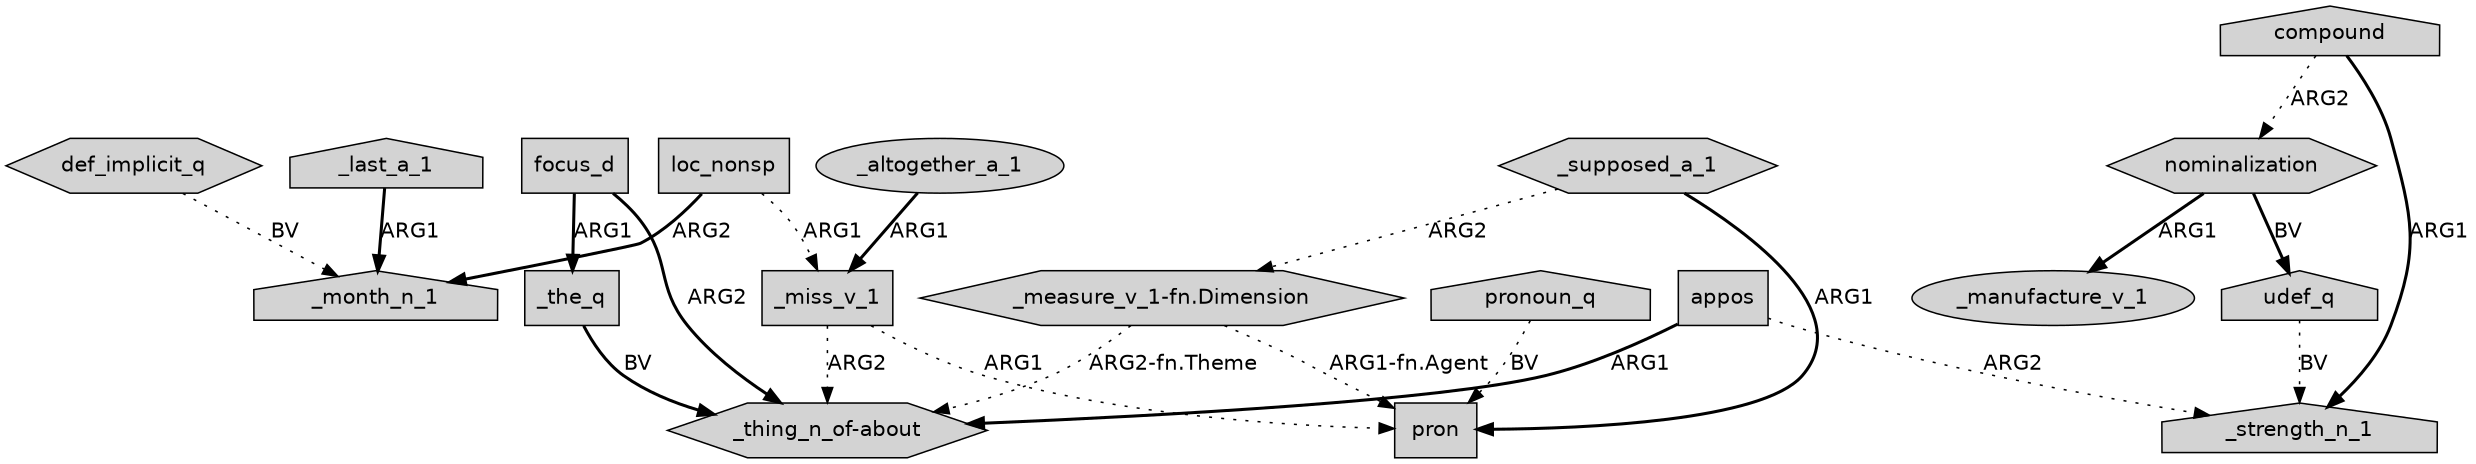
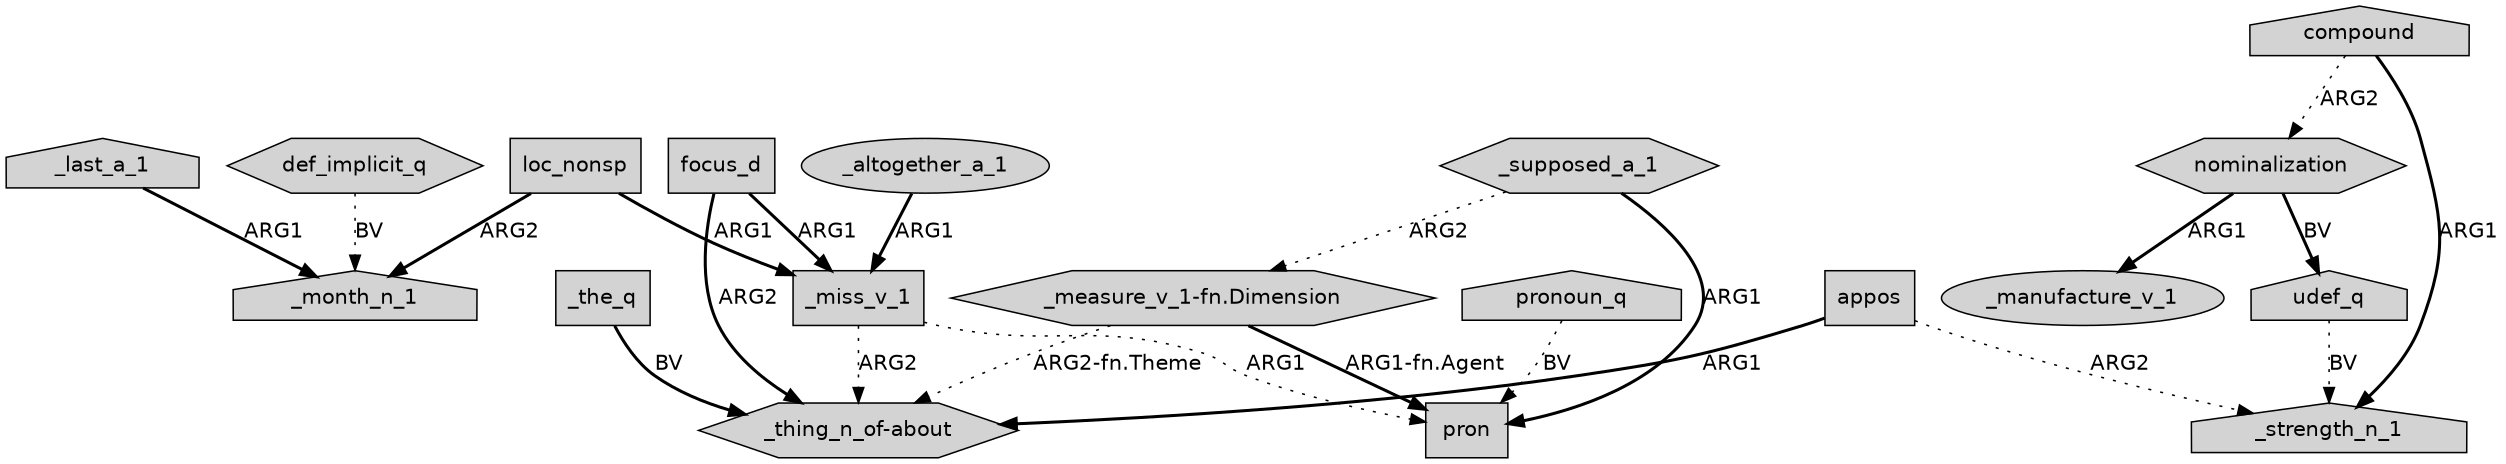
(790, 222) -> (697, 235)
(574, 224) -> (784, 227)
(1303, 362) -> (1330, 364)
